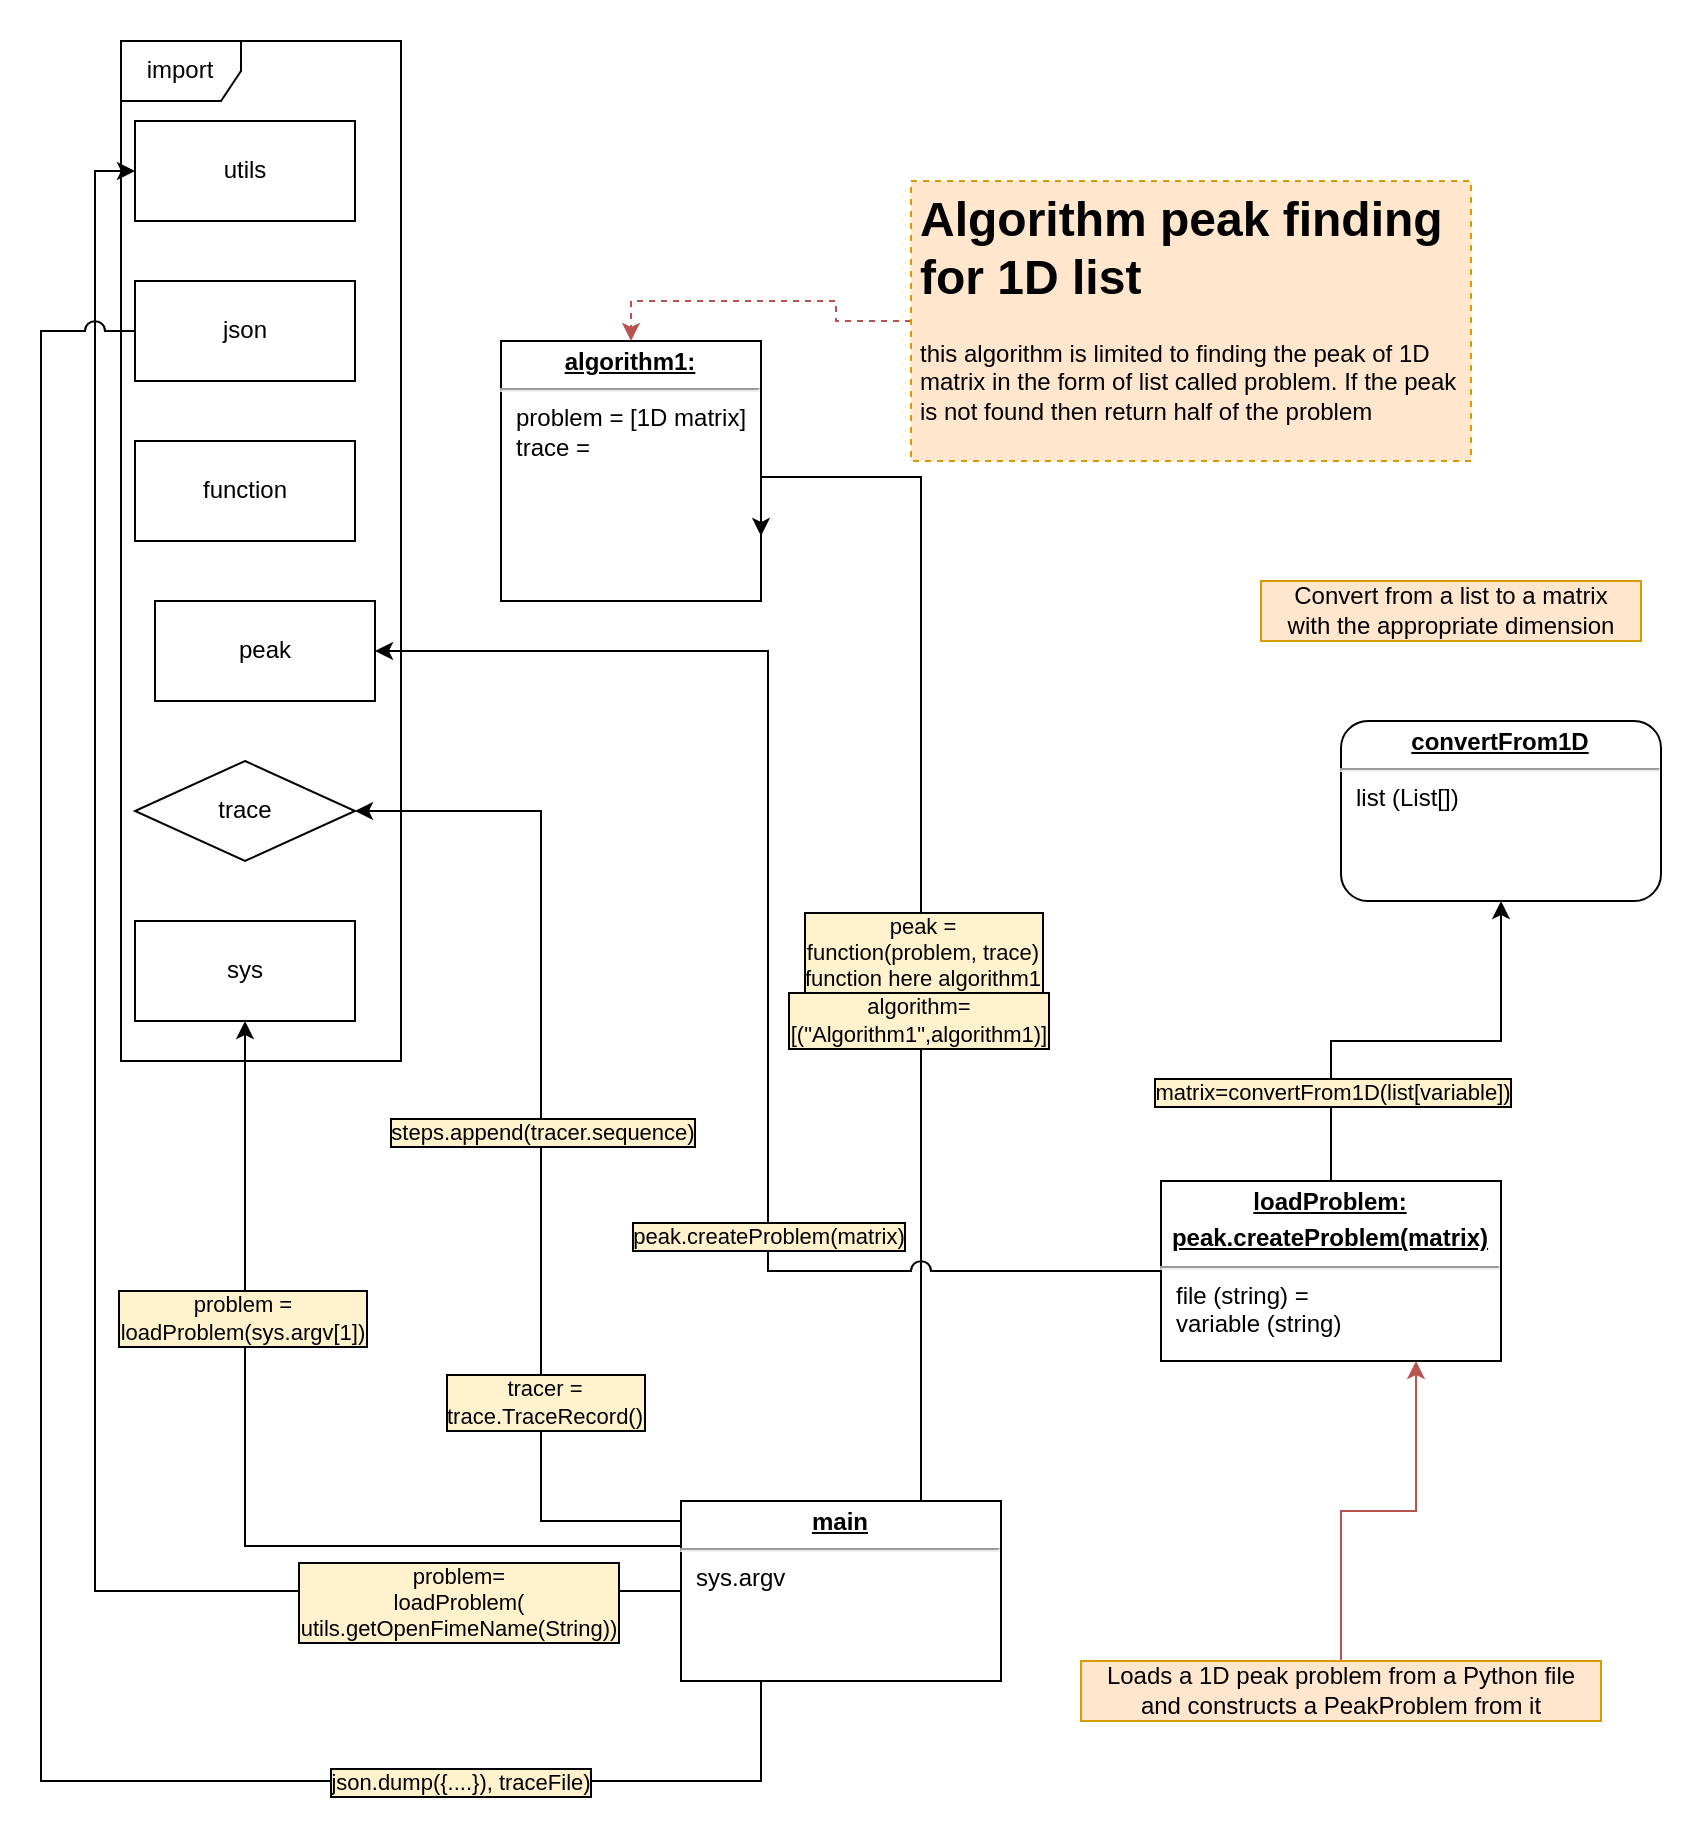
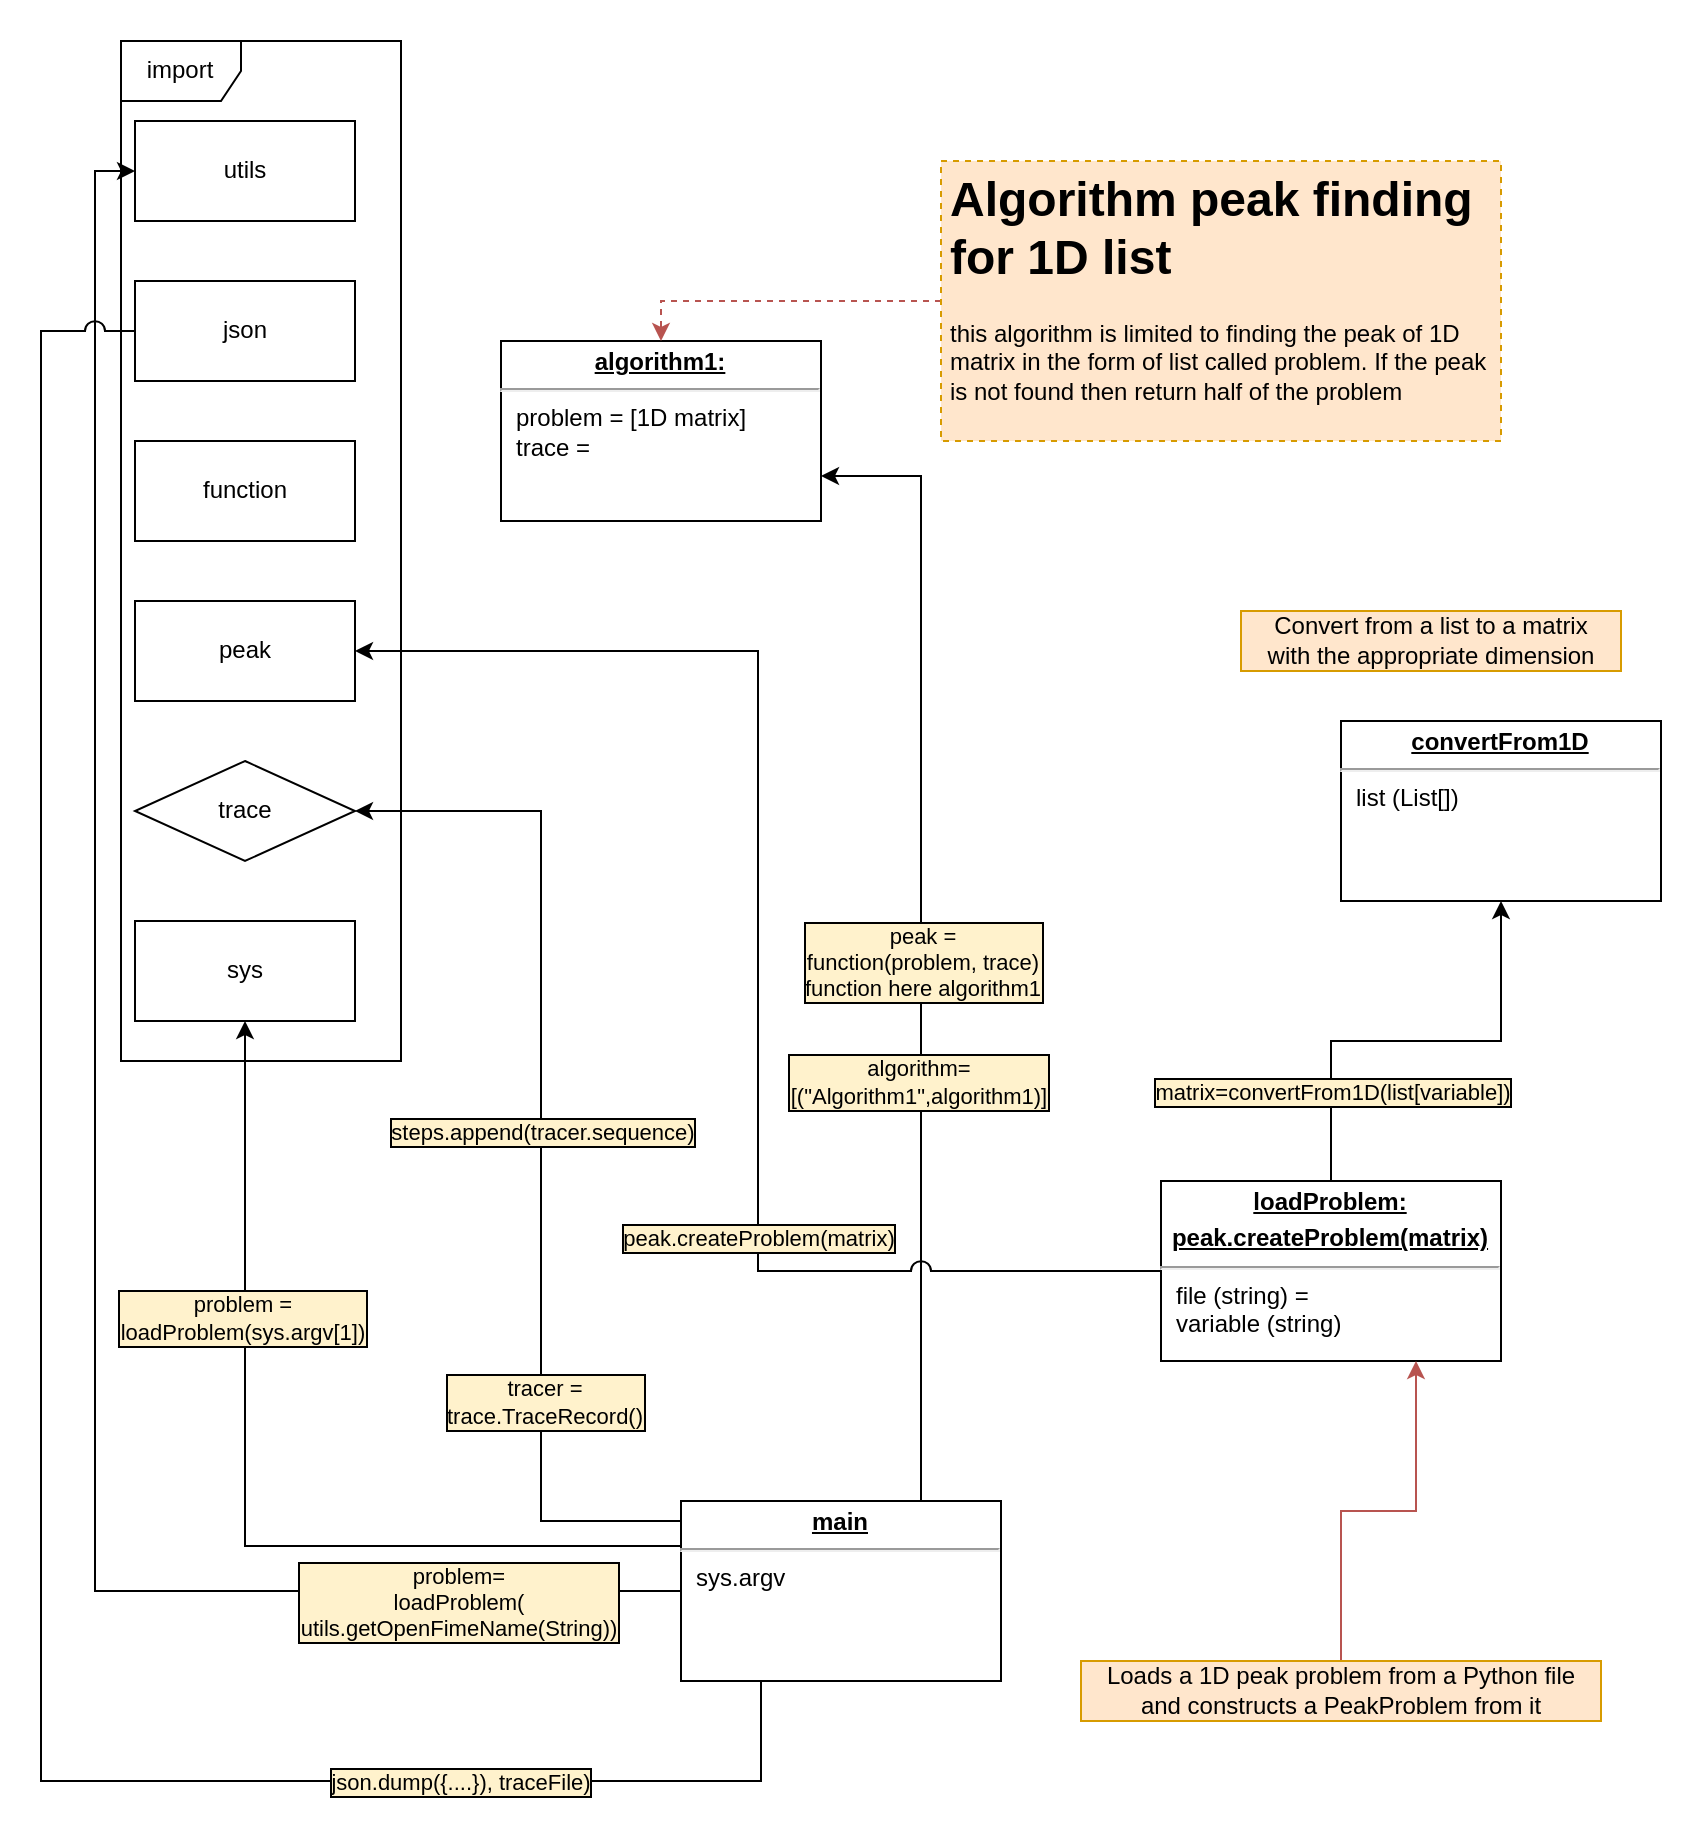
(1191, 321) -> (1221, 301)
(631, 471) -> (661, 431)
(1451, 611) -> (1431, 641)
(265, 651) -> (245, 651)
(1501, 811) -> (1501, 811)
